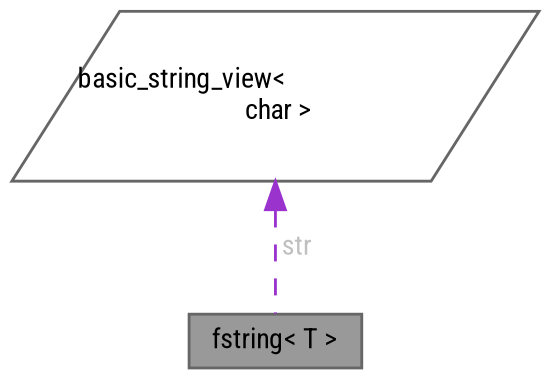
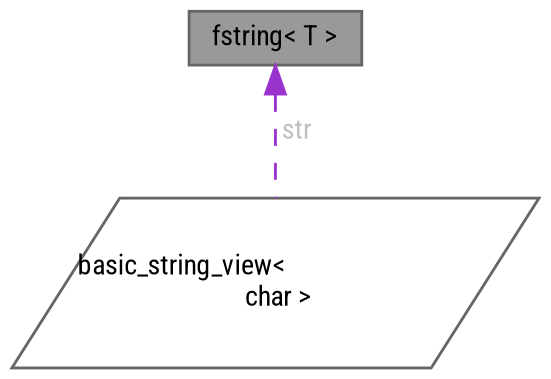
(275, 262) -> (275, 146)
